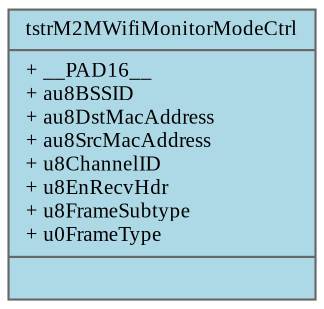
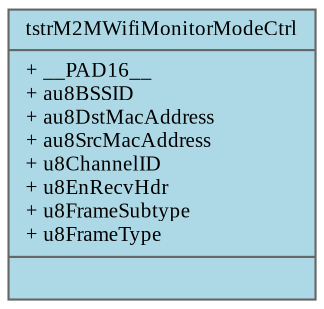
(94, 235) -> (94, 235)
